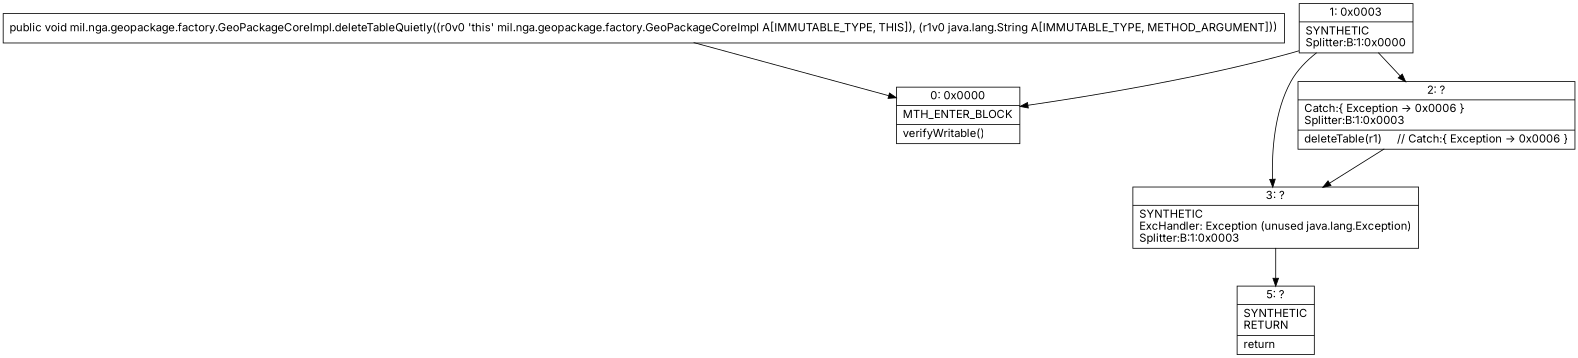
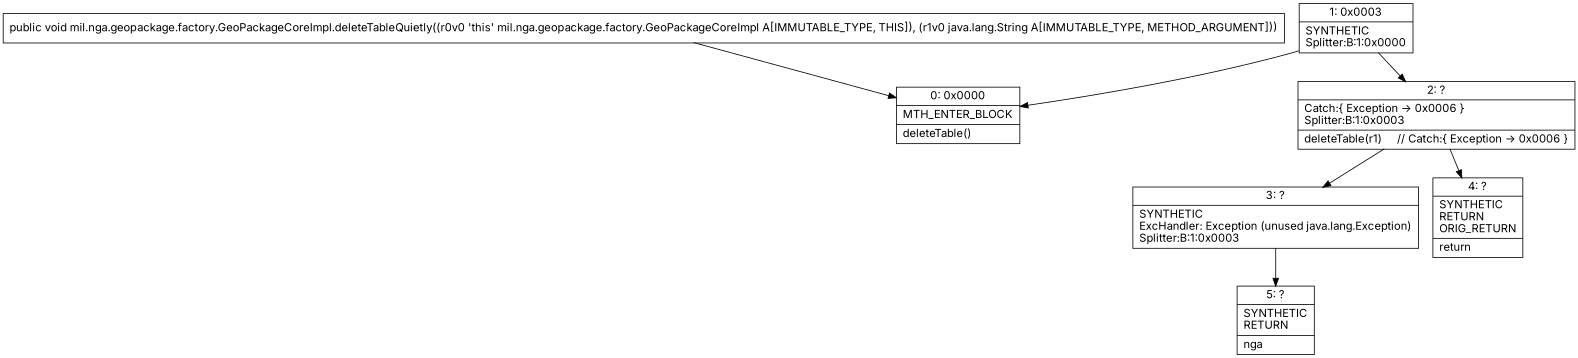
(1280, 110) -> none
(944, 134) -> (937, 134)
none -> (1478, 218)
(1259, 345) -> (1253, 345)
